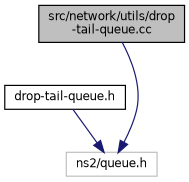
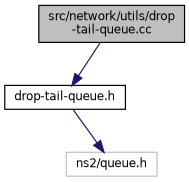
(138, 92) -> (90, 59)
